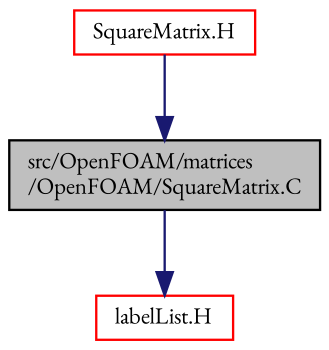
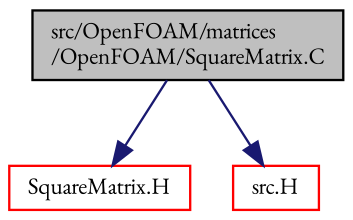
(165, 86) -> (146, 113)
(165, 318) -> (276, 188)
